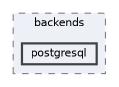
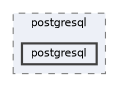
(59, 24) -> (59, 24)
